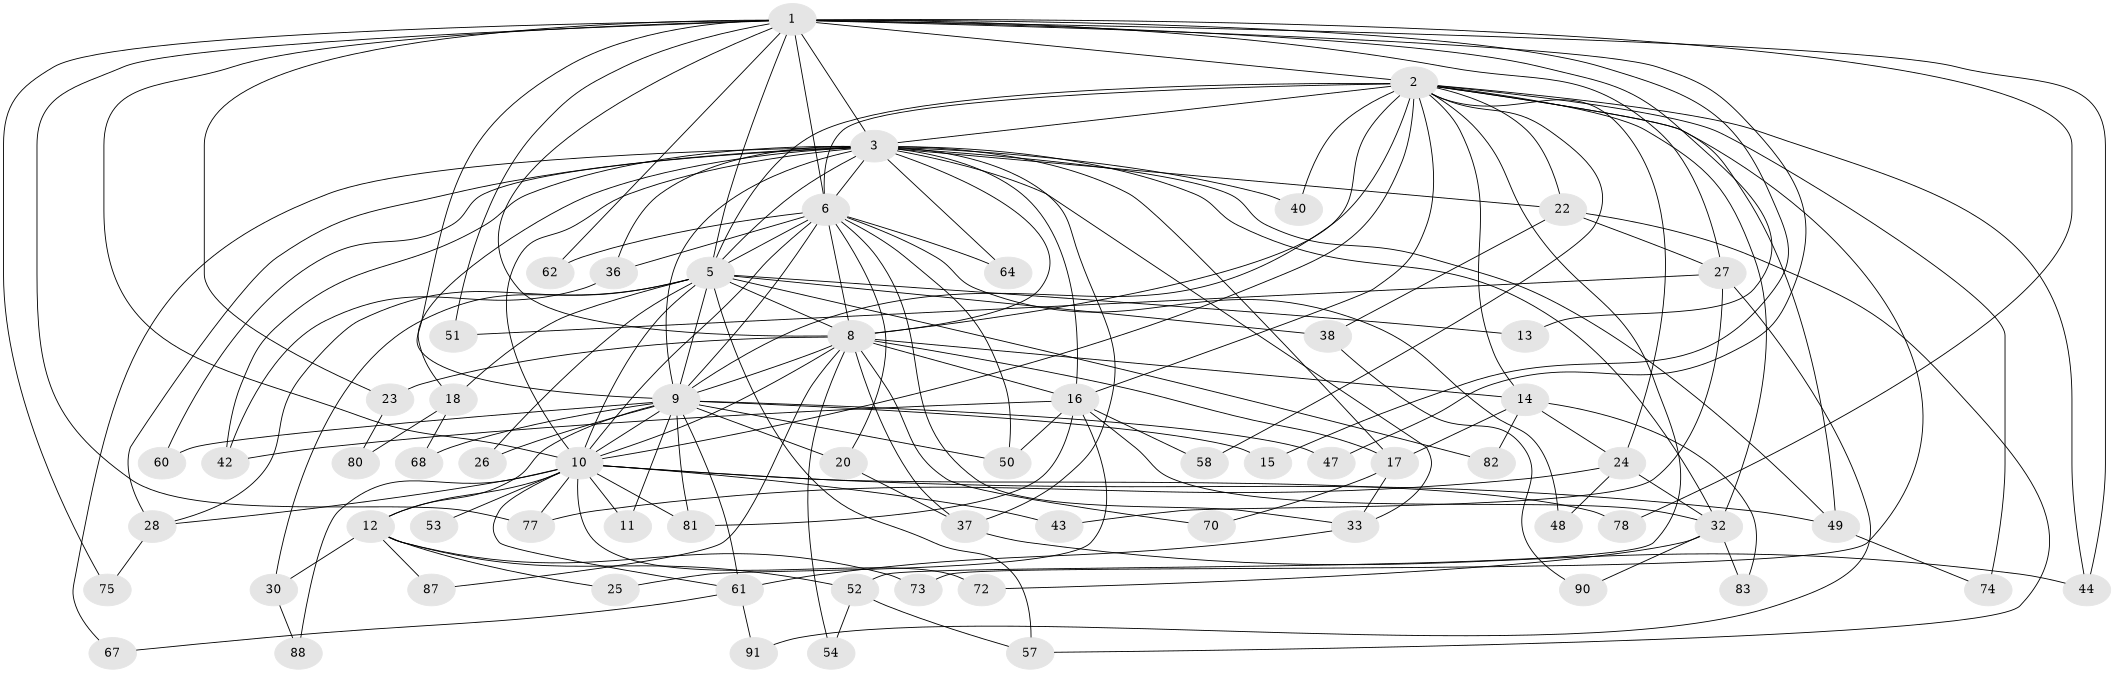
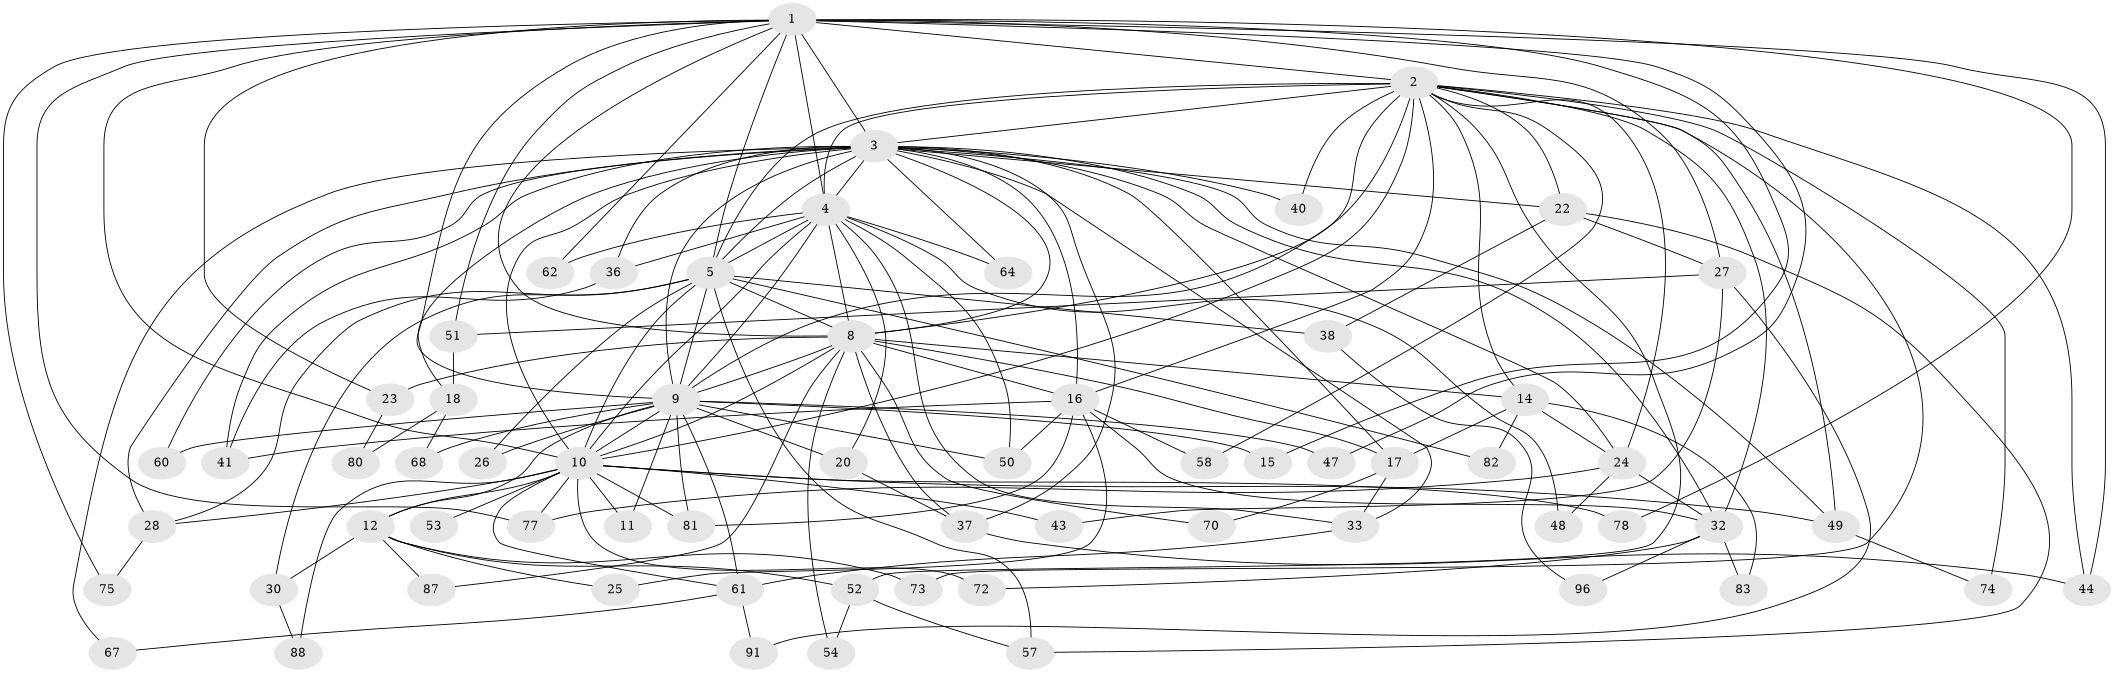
(826, 210) -> (826, 210)
none -> (1255, 248)
(581, 311) -> (453, 364)
(1525, 336) -> none
(225, 463) -> (225, 463)
(1583, 590) -> (1583, 590)
